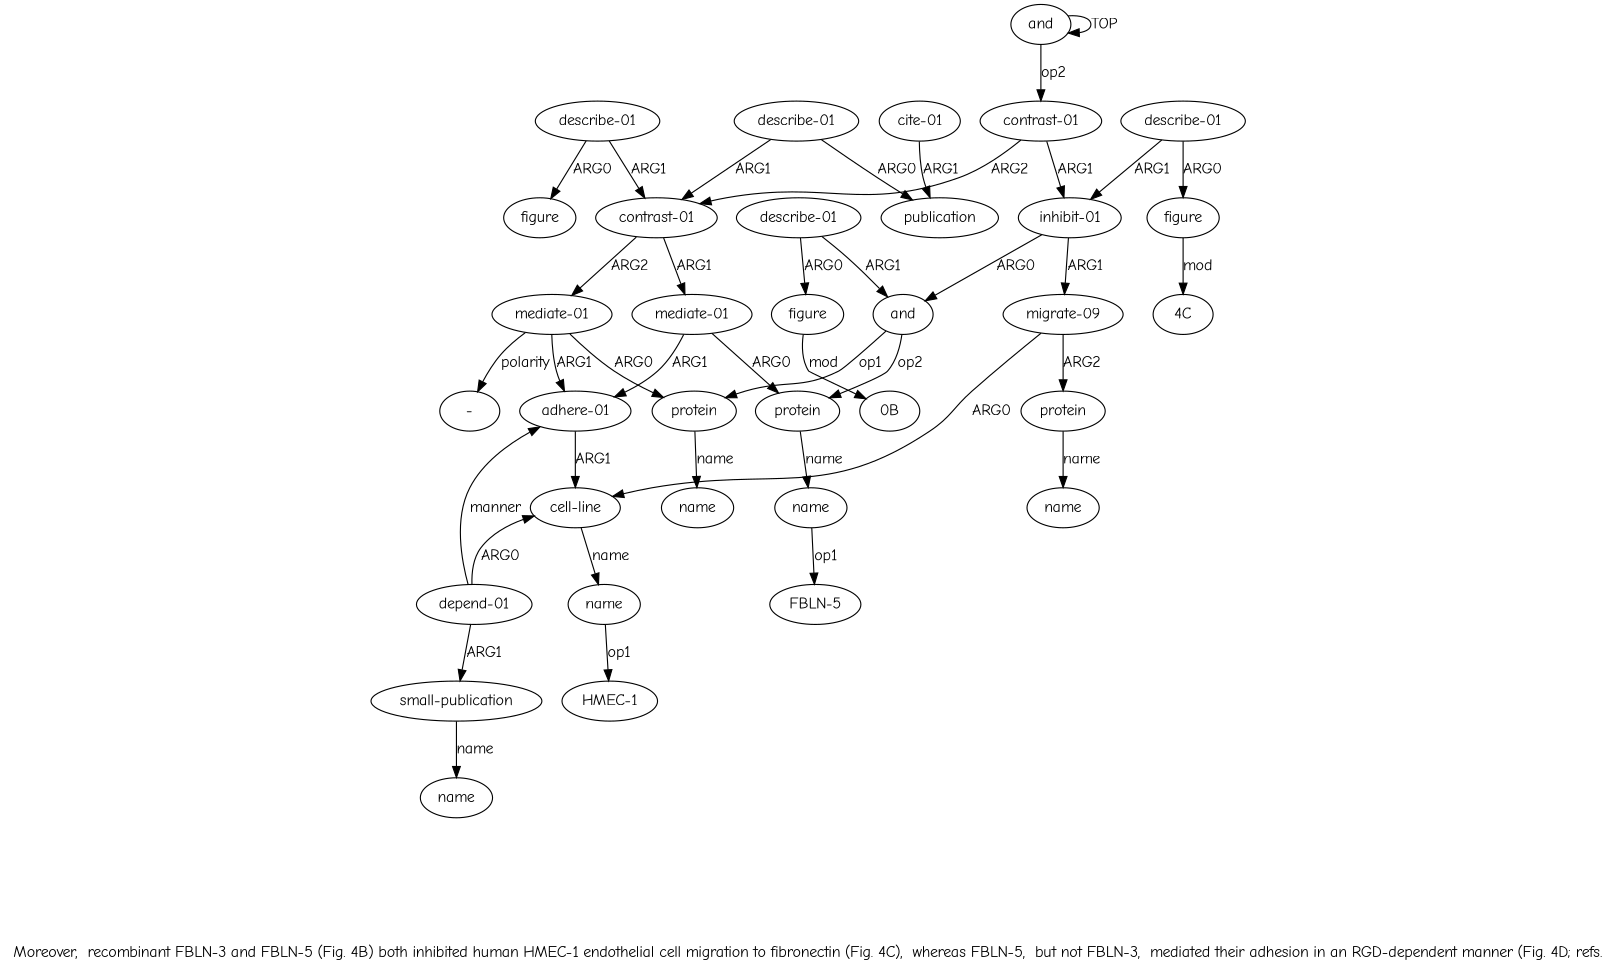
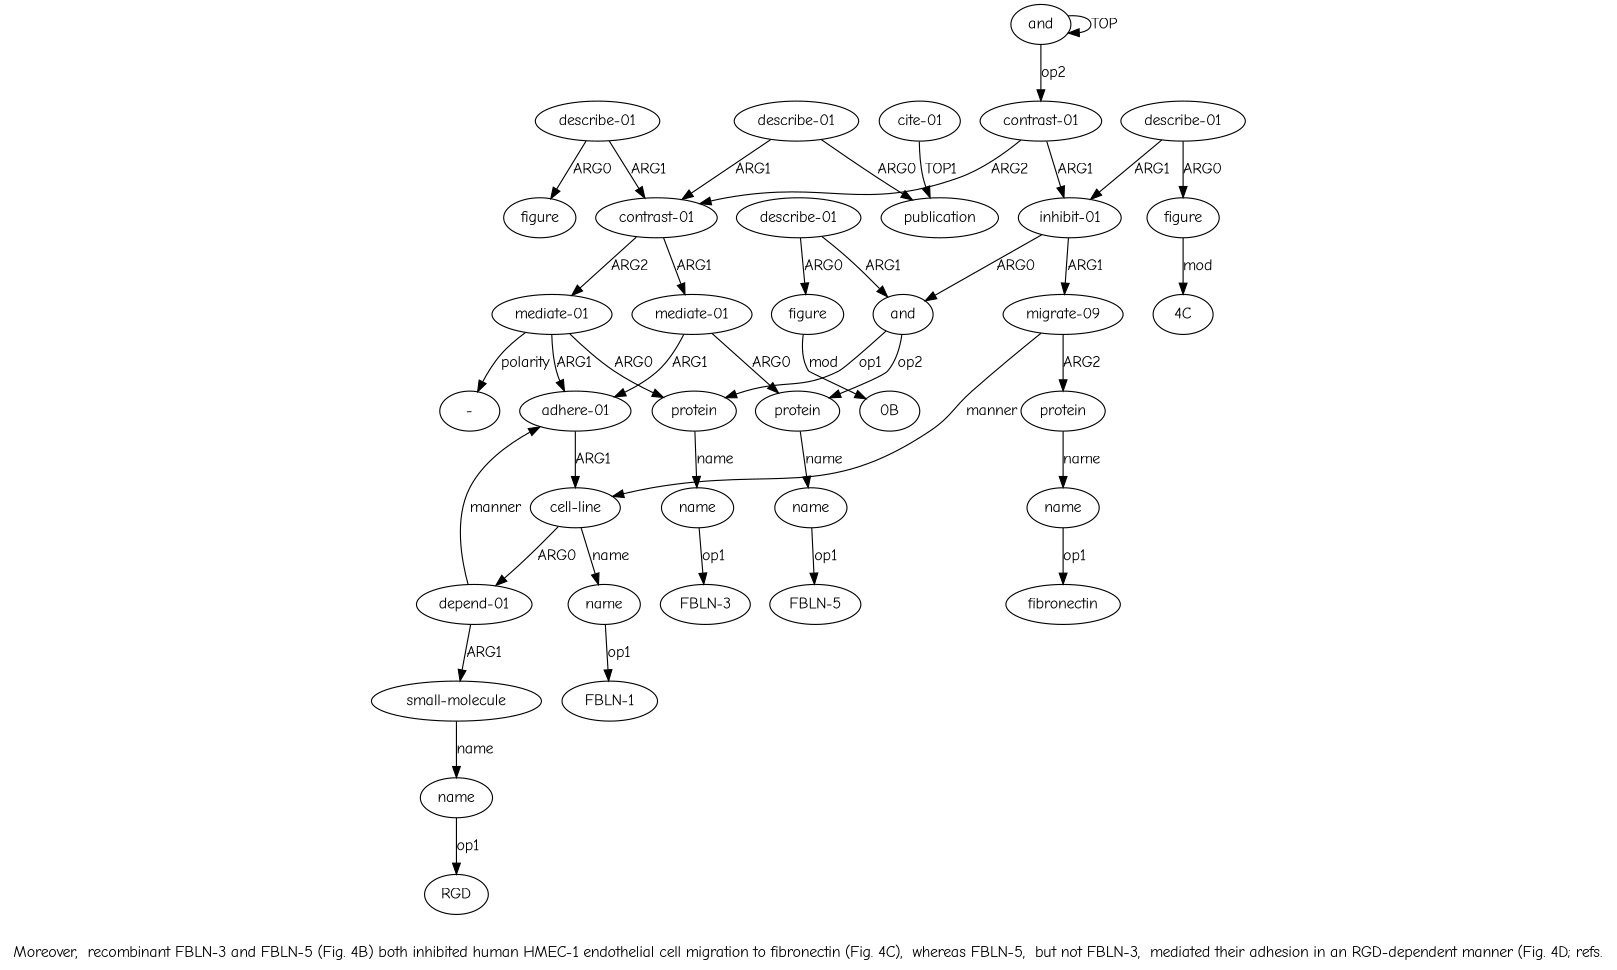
(941, 169) -> (941, 169)
(991, 411) -> (991, 411)
(485, 543) -> (532, 553)
none -> (705, 604)
none -> (1063, 604)
(456, 701) -> (456, 701)
(610, 701) -> (610, 701)
none -> (456, 894)
